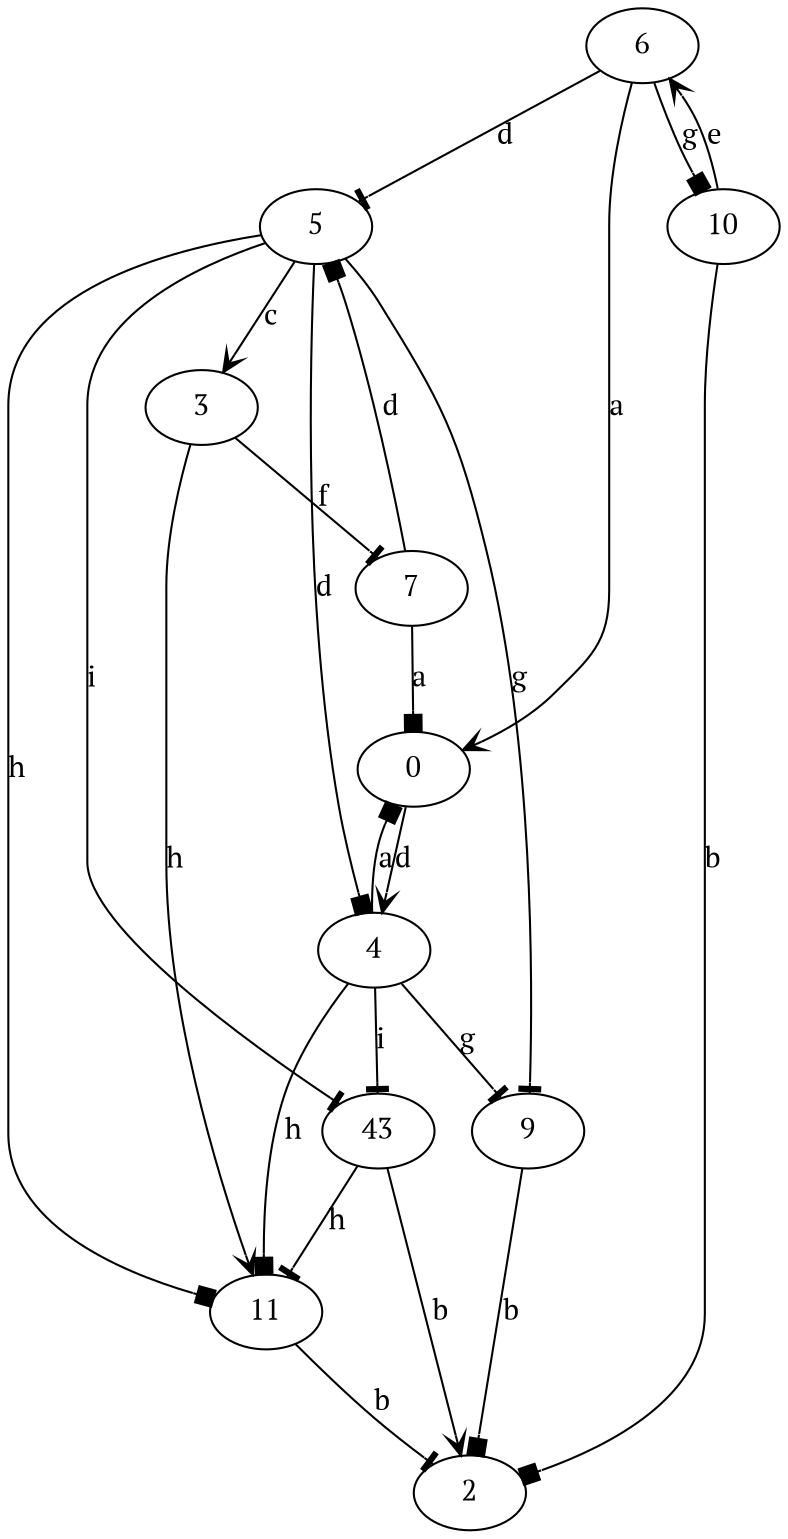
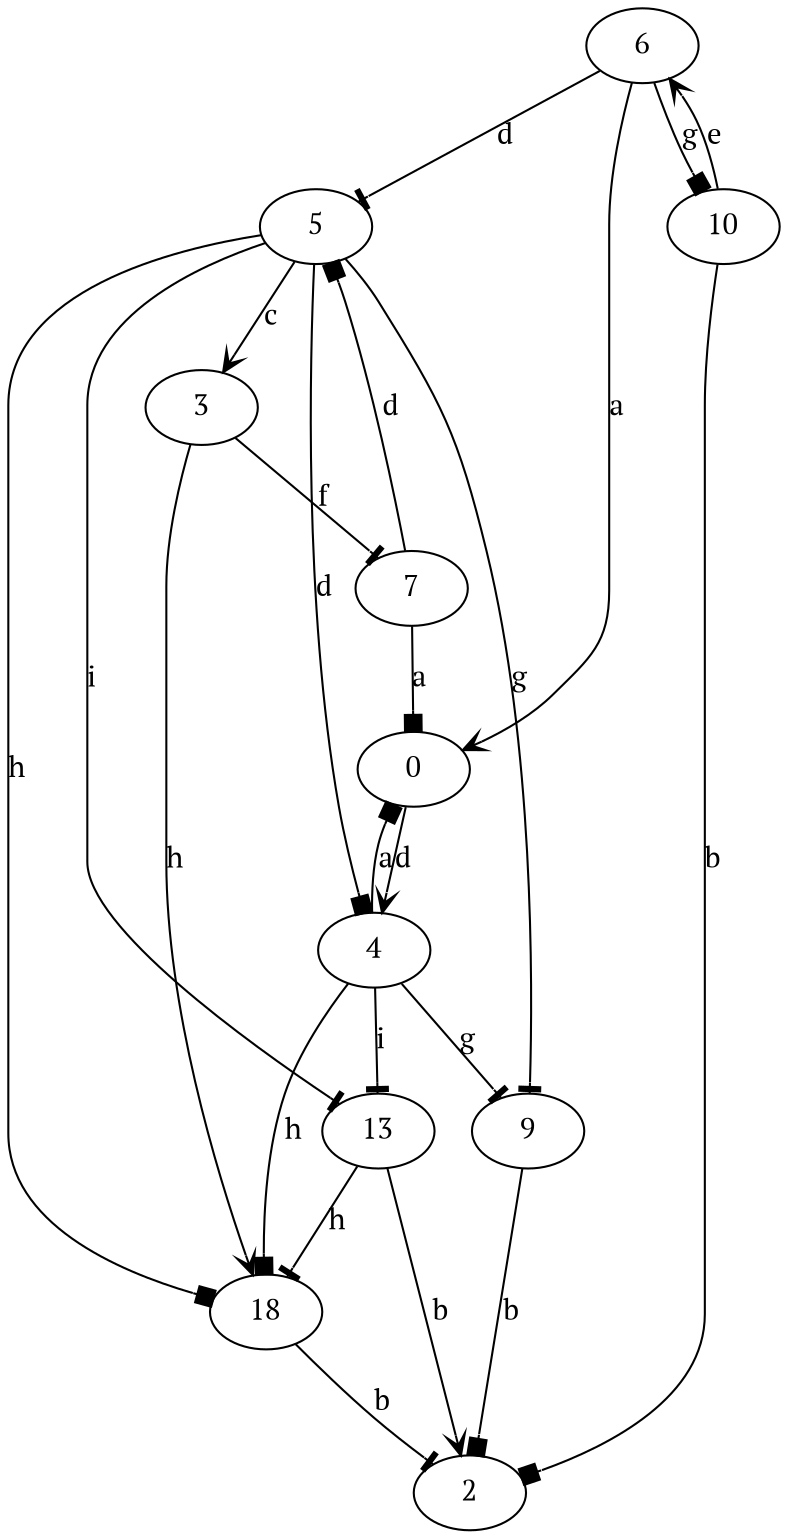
(378, 1131) -> (378, 1131)
(266, 1312) -> (266, 1312)
